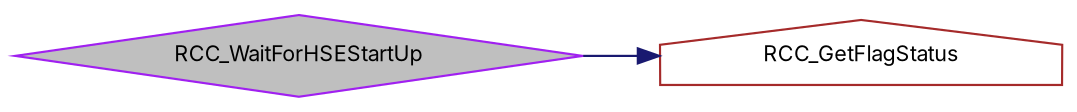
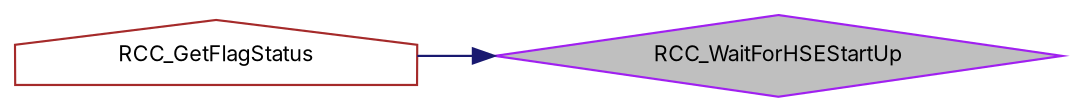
(610, 56) -> (445, 56)
